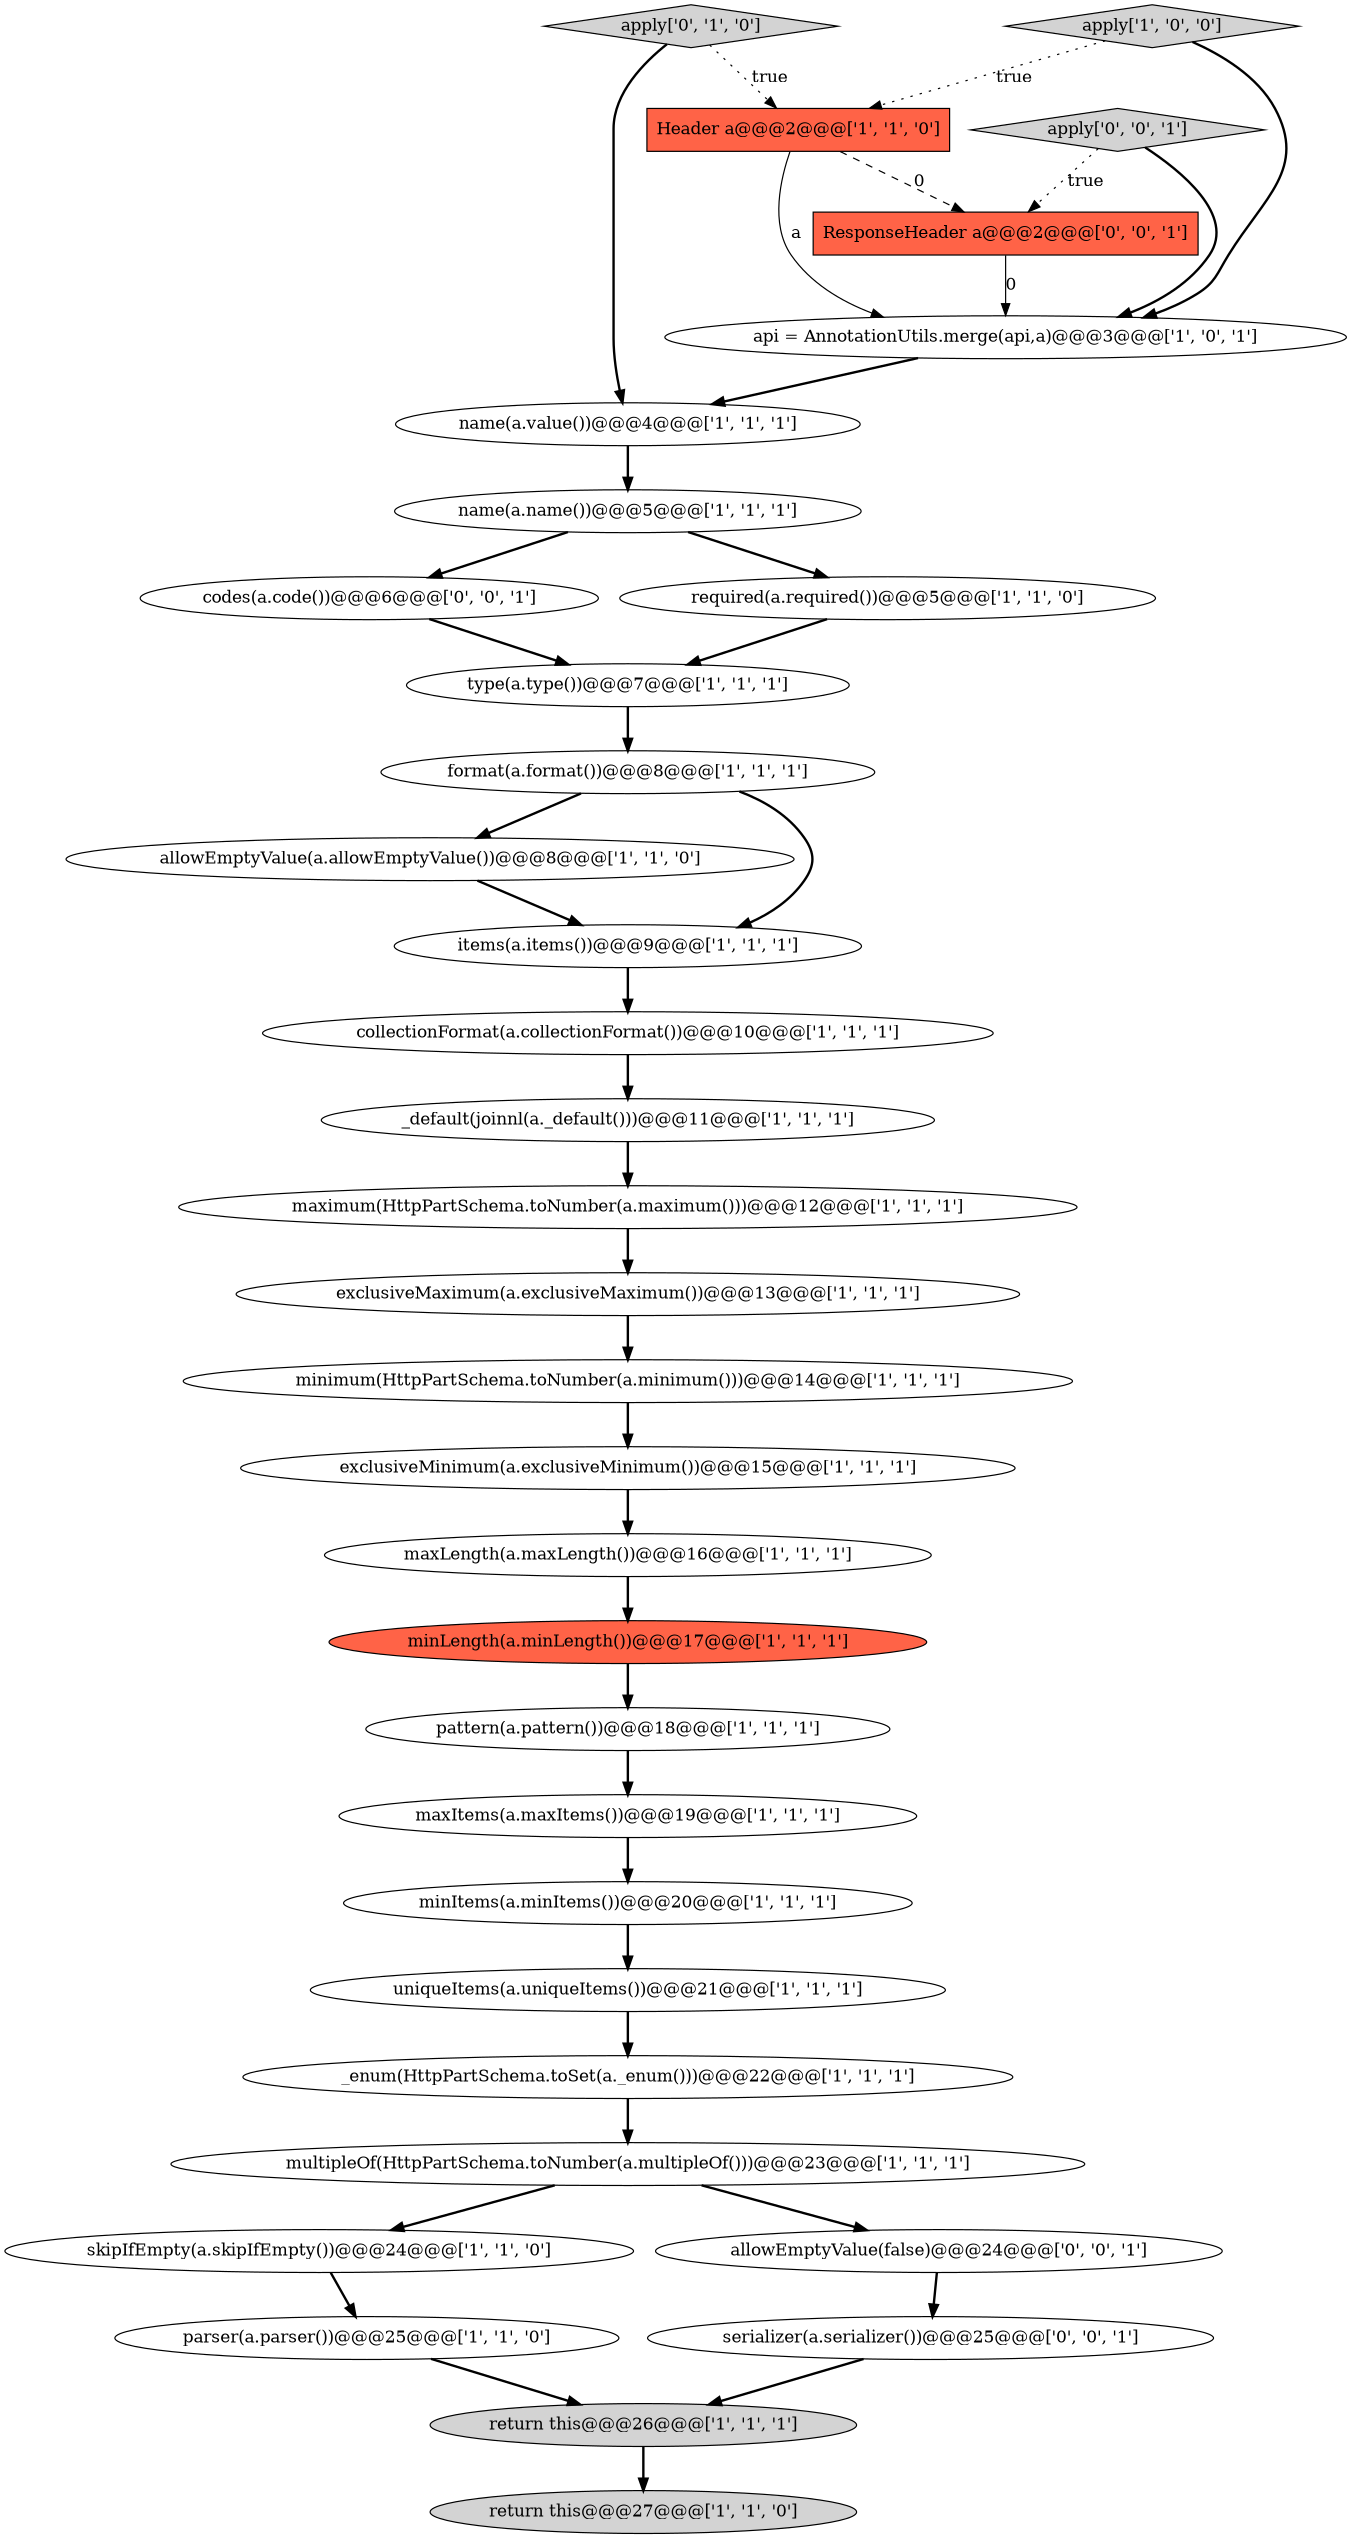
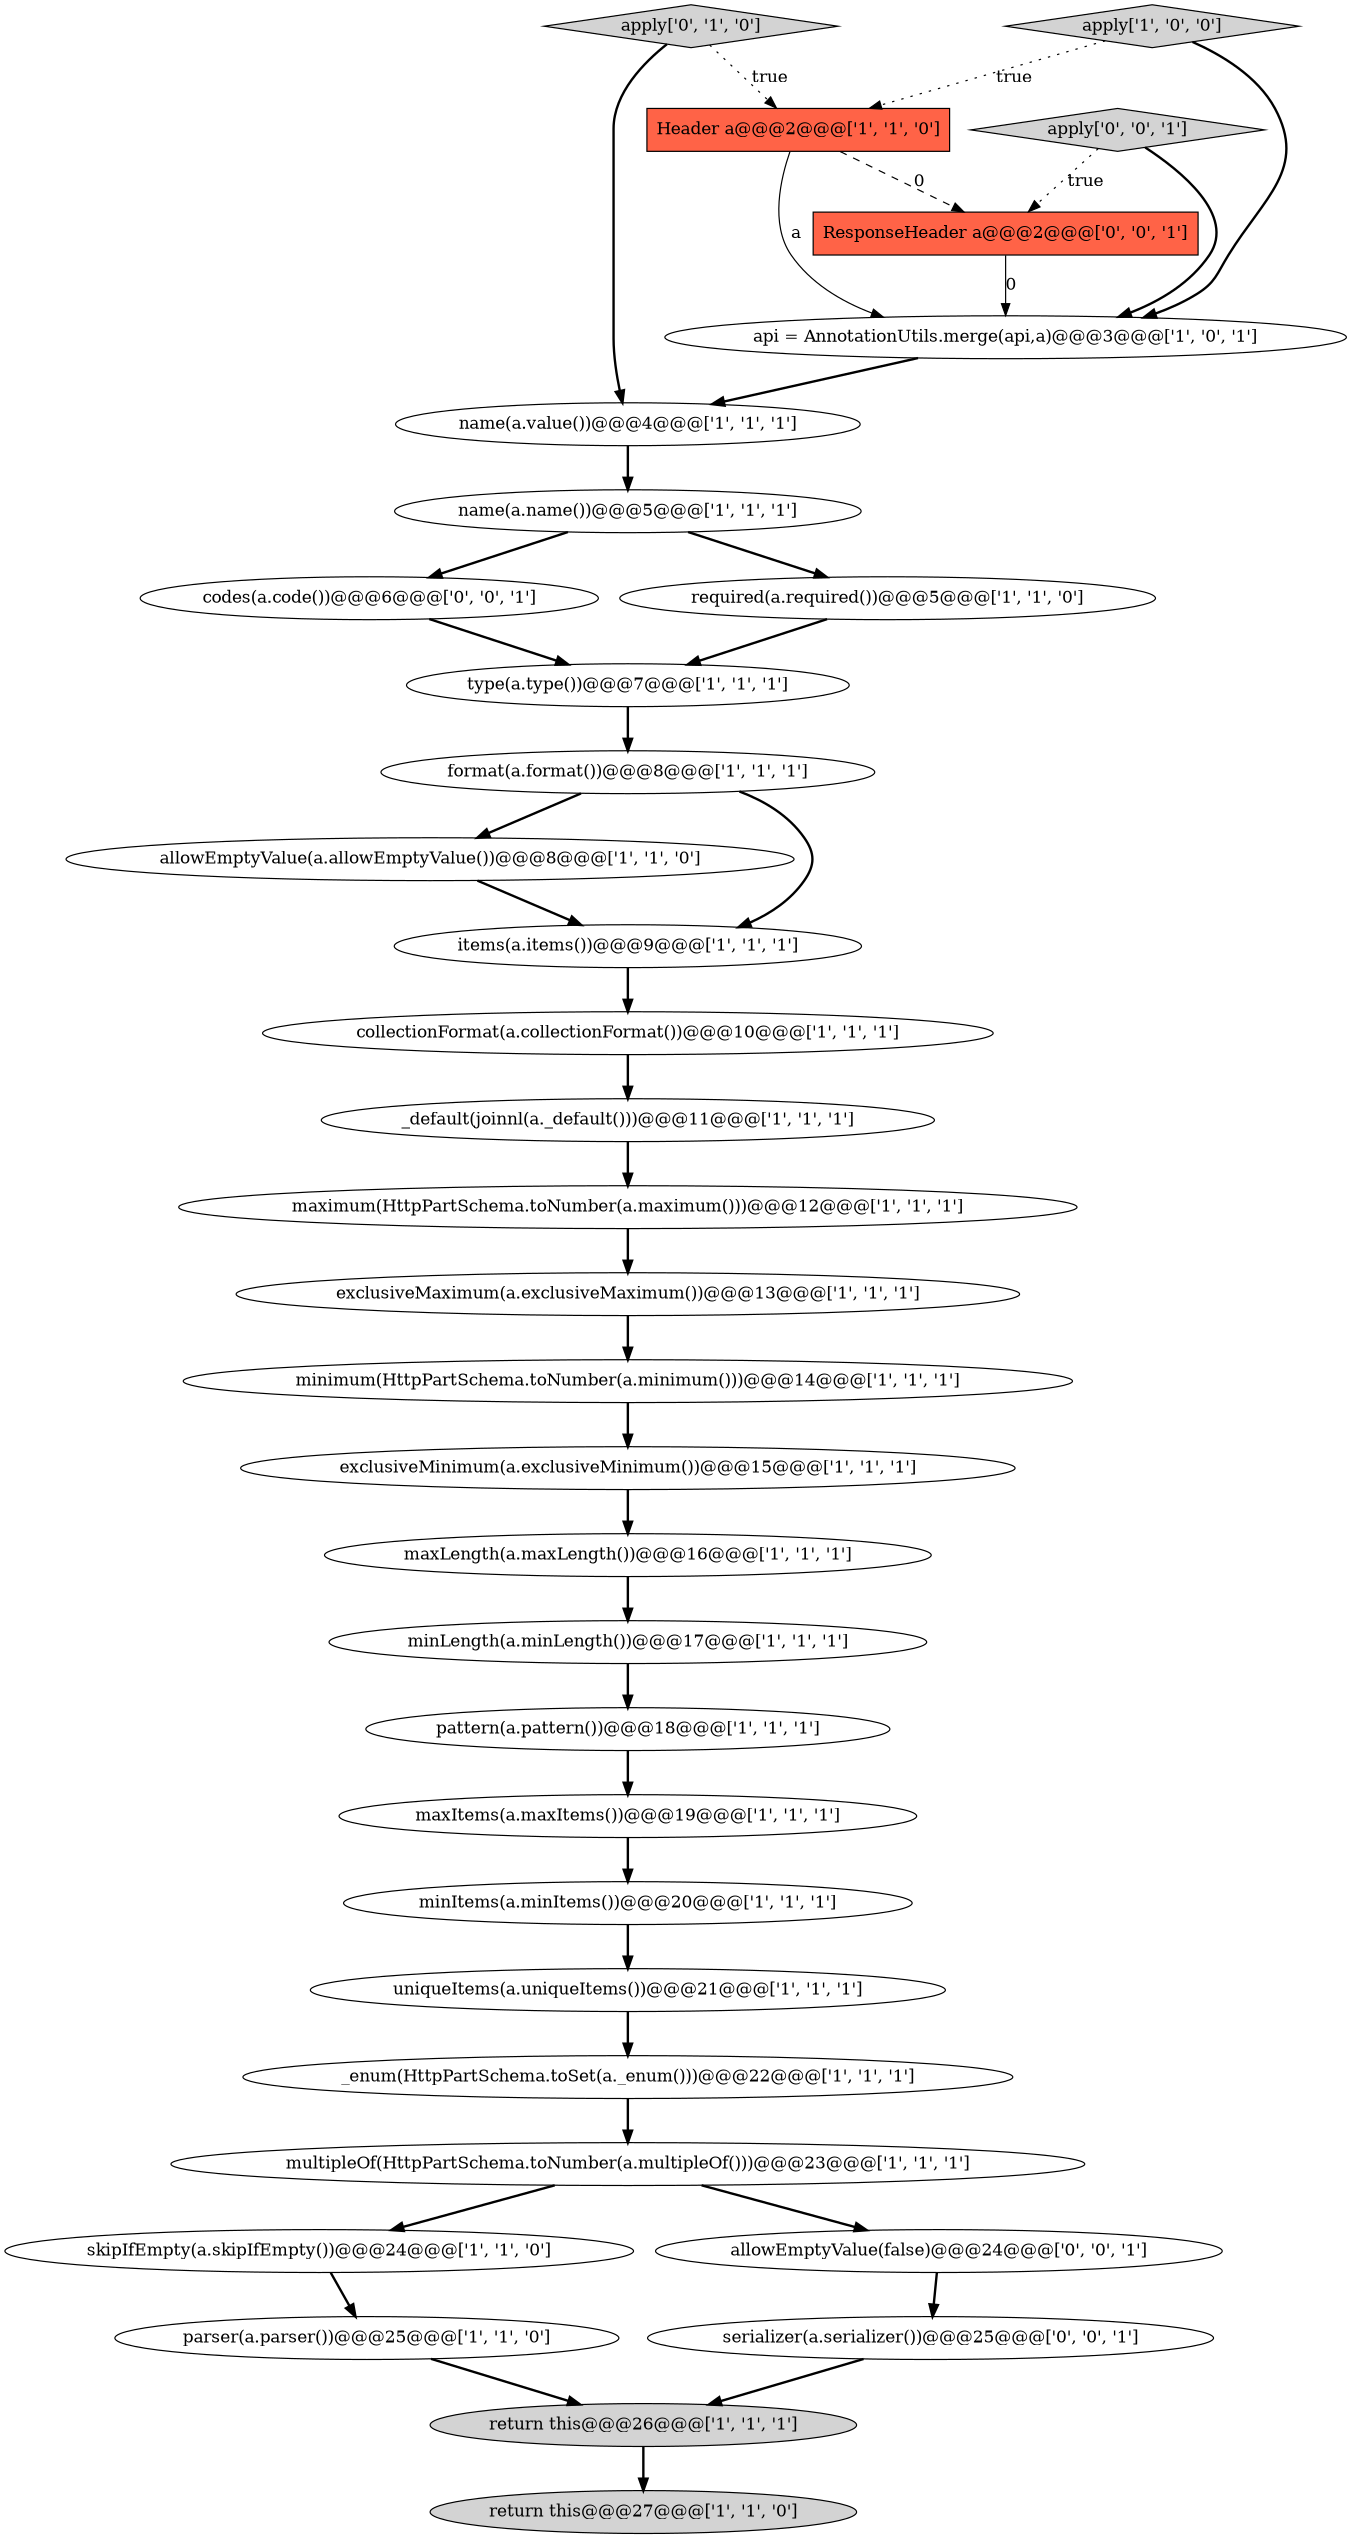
(628, 1642) -> (628, 1642)
